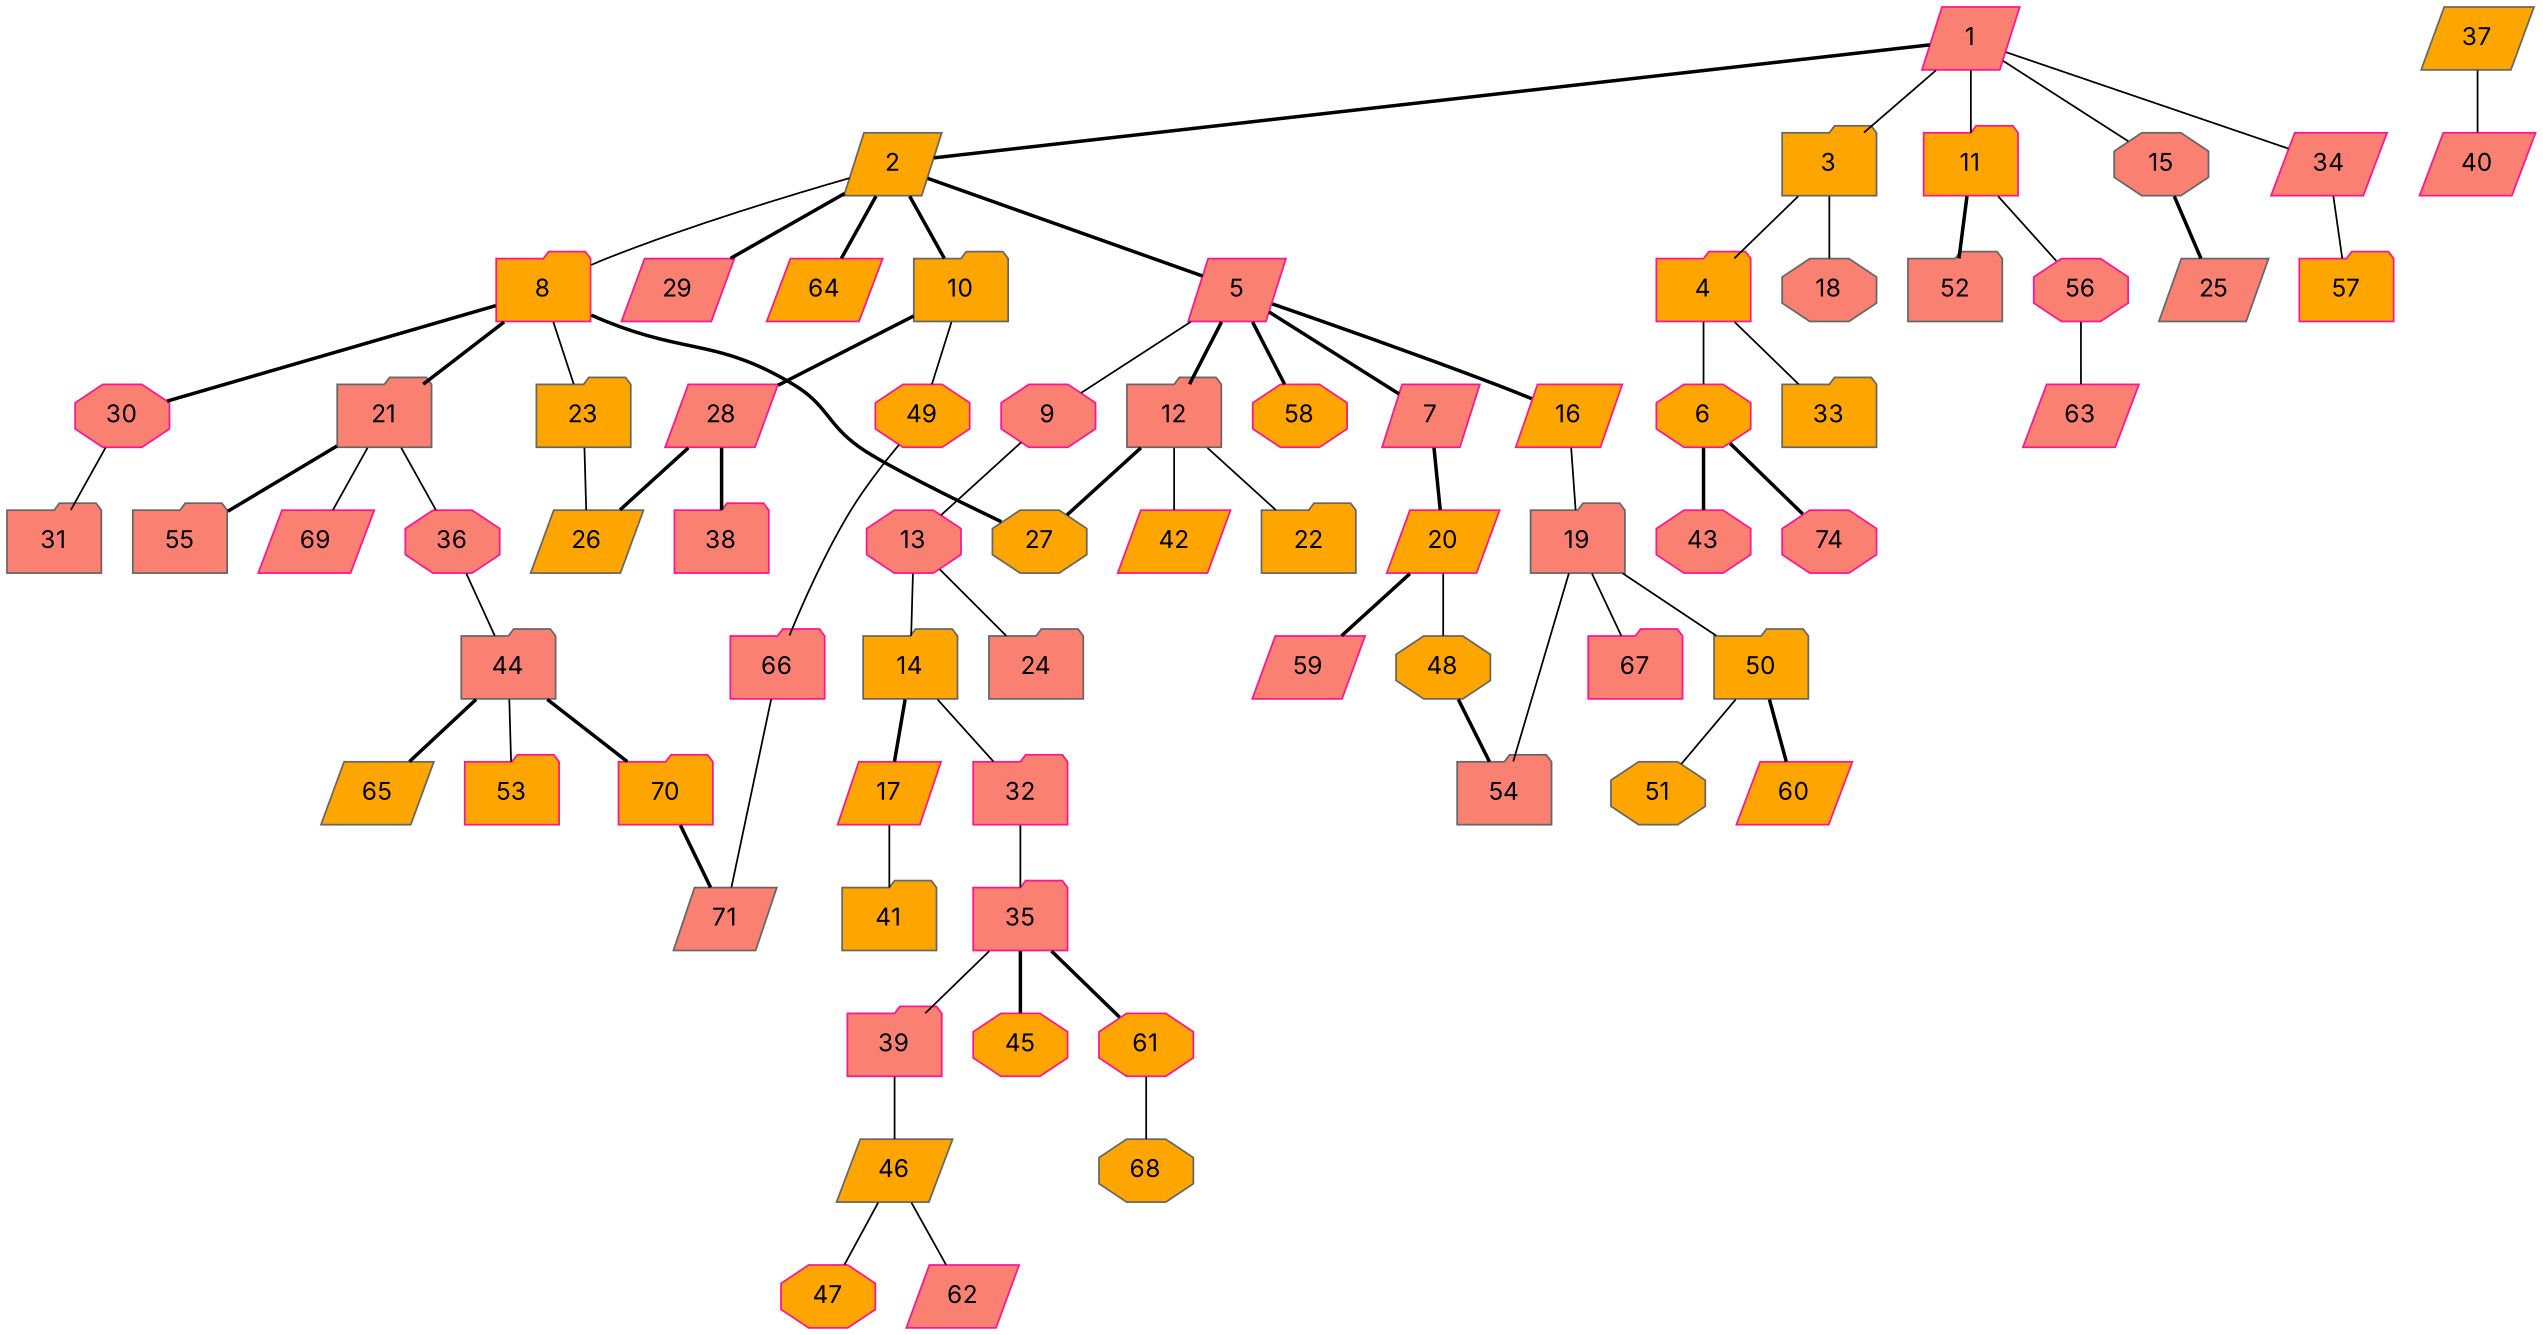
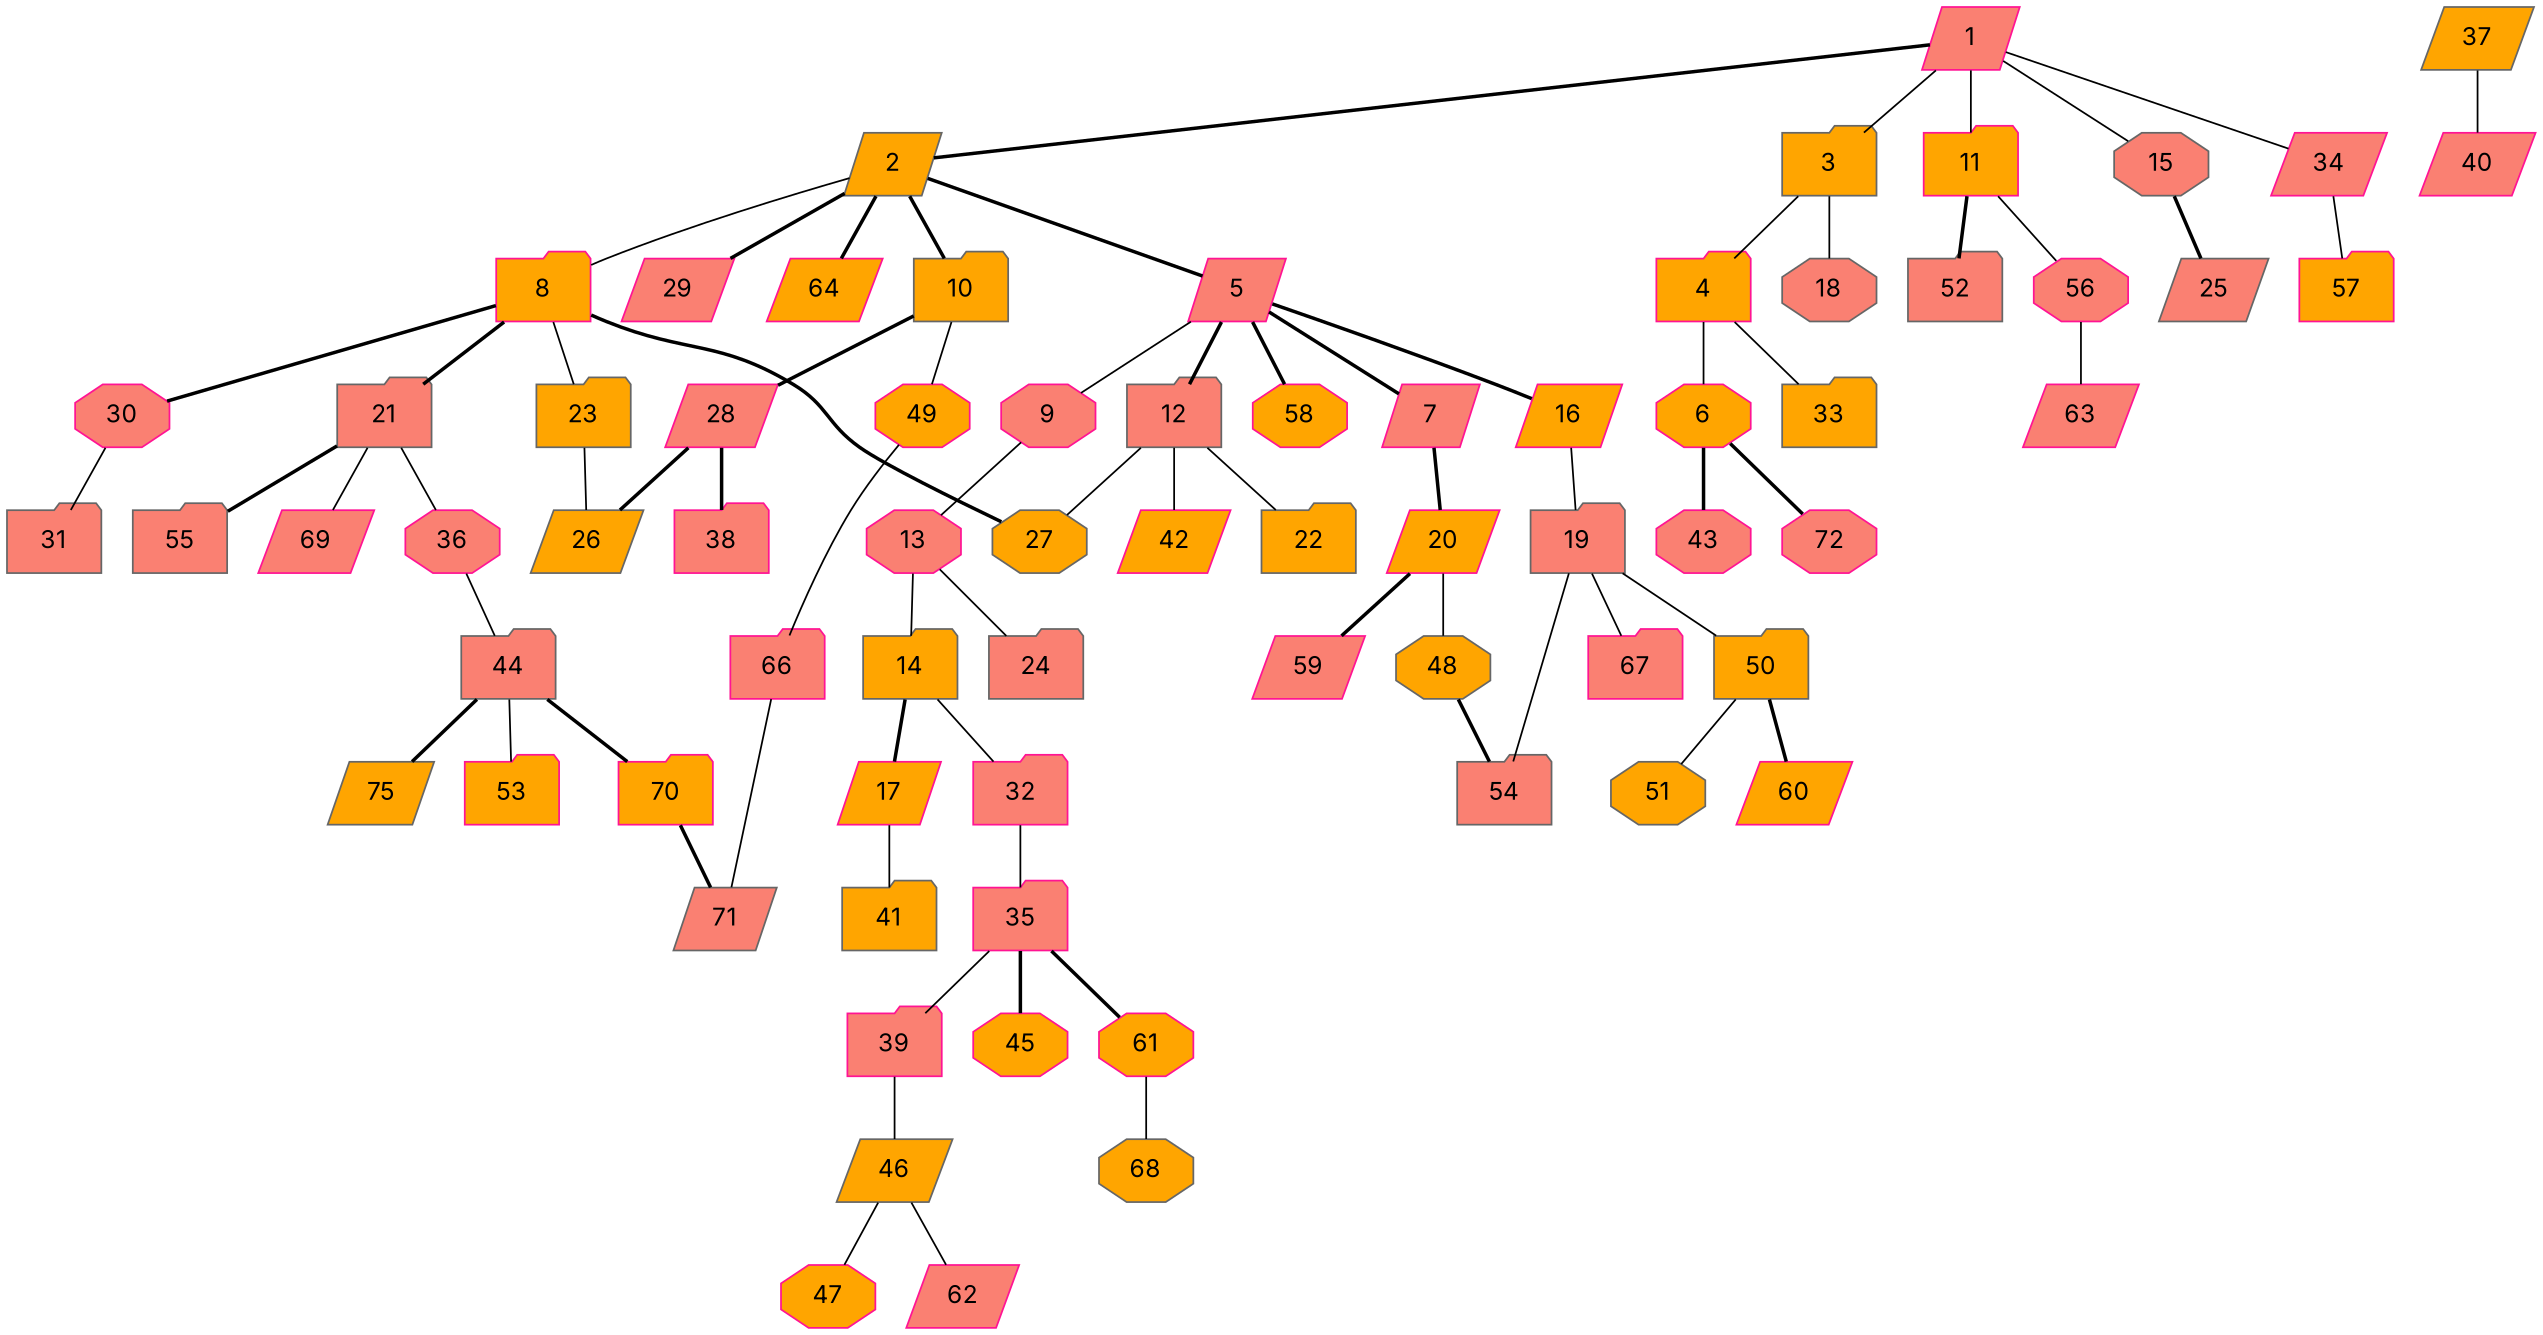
(1104, 481) -> (1104, 481)
(1829, 542) -> (1829, 542)
(377, 793) -> (381, 793)
